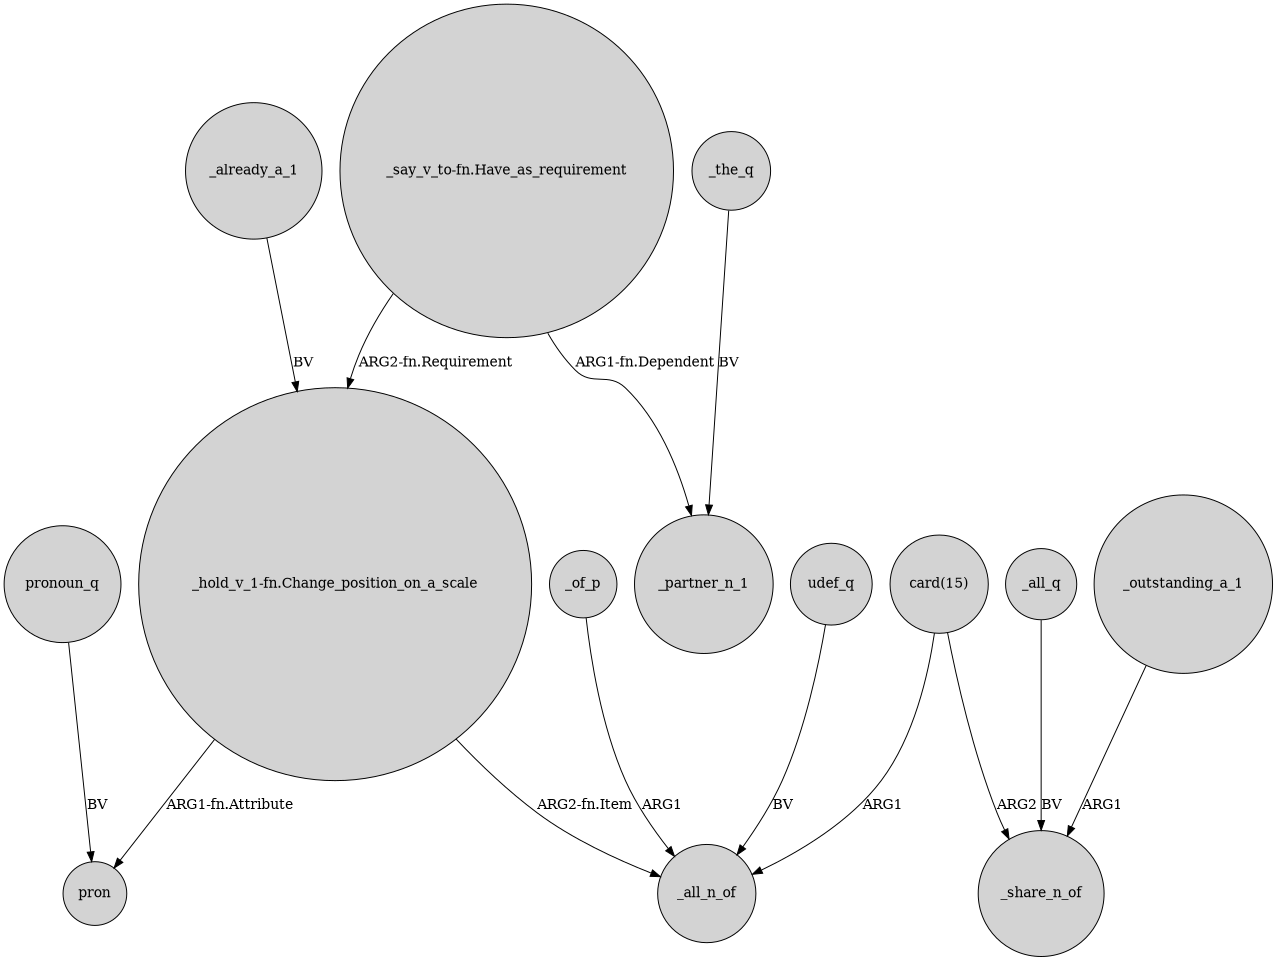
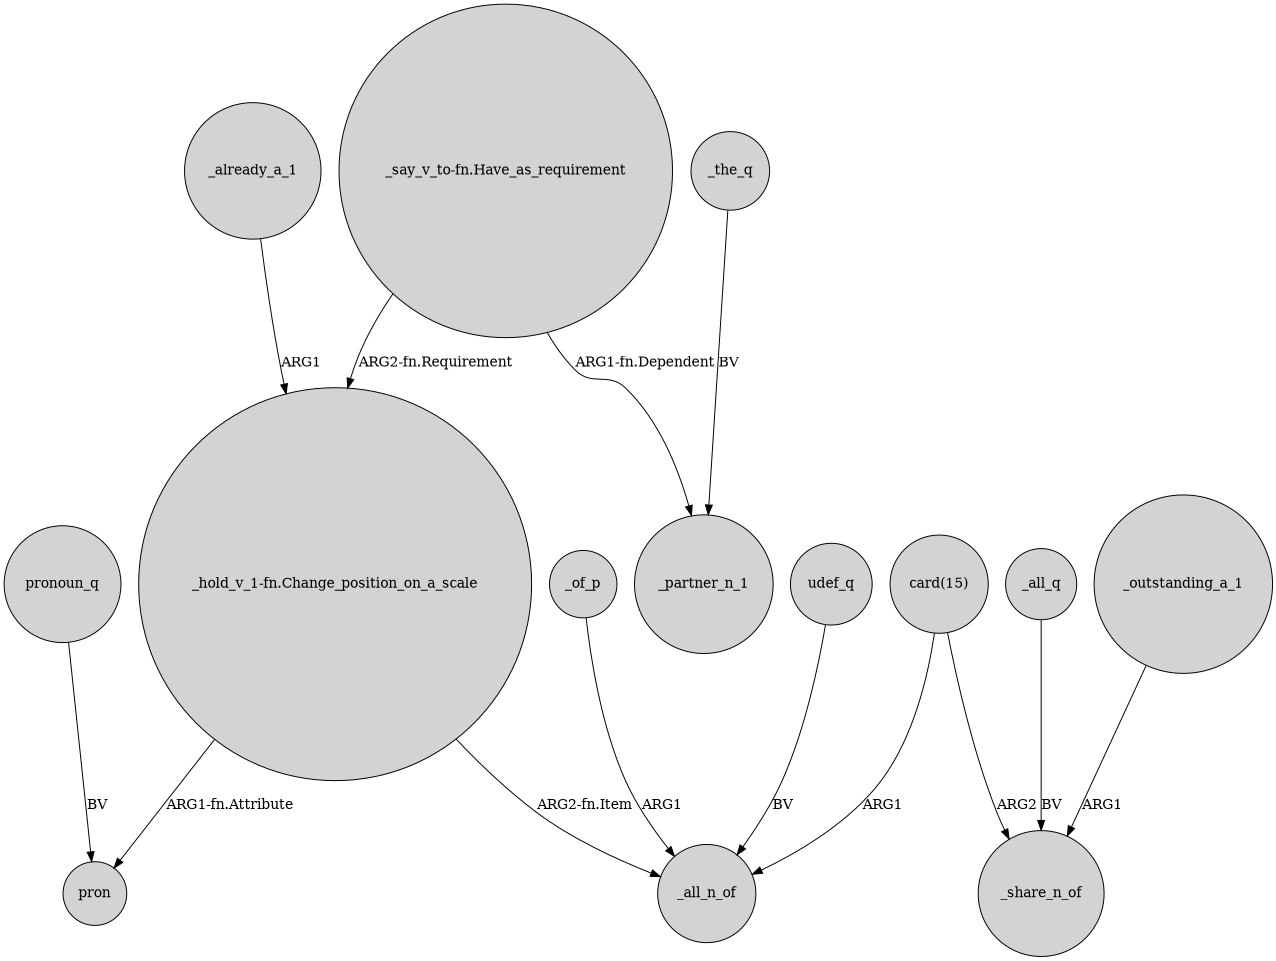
(303, 363) -> (301, 363)
